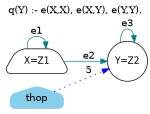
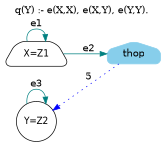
(82, 61) -> (82, 54)
